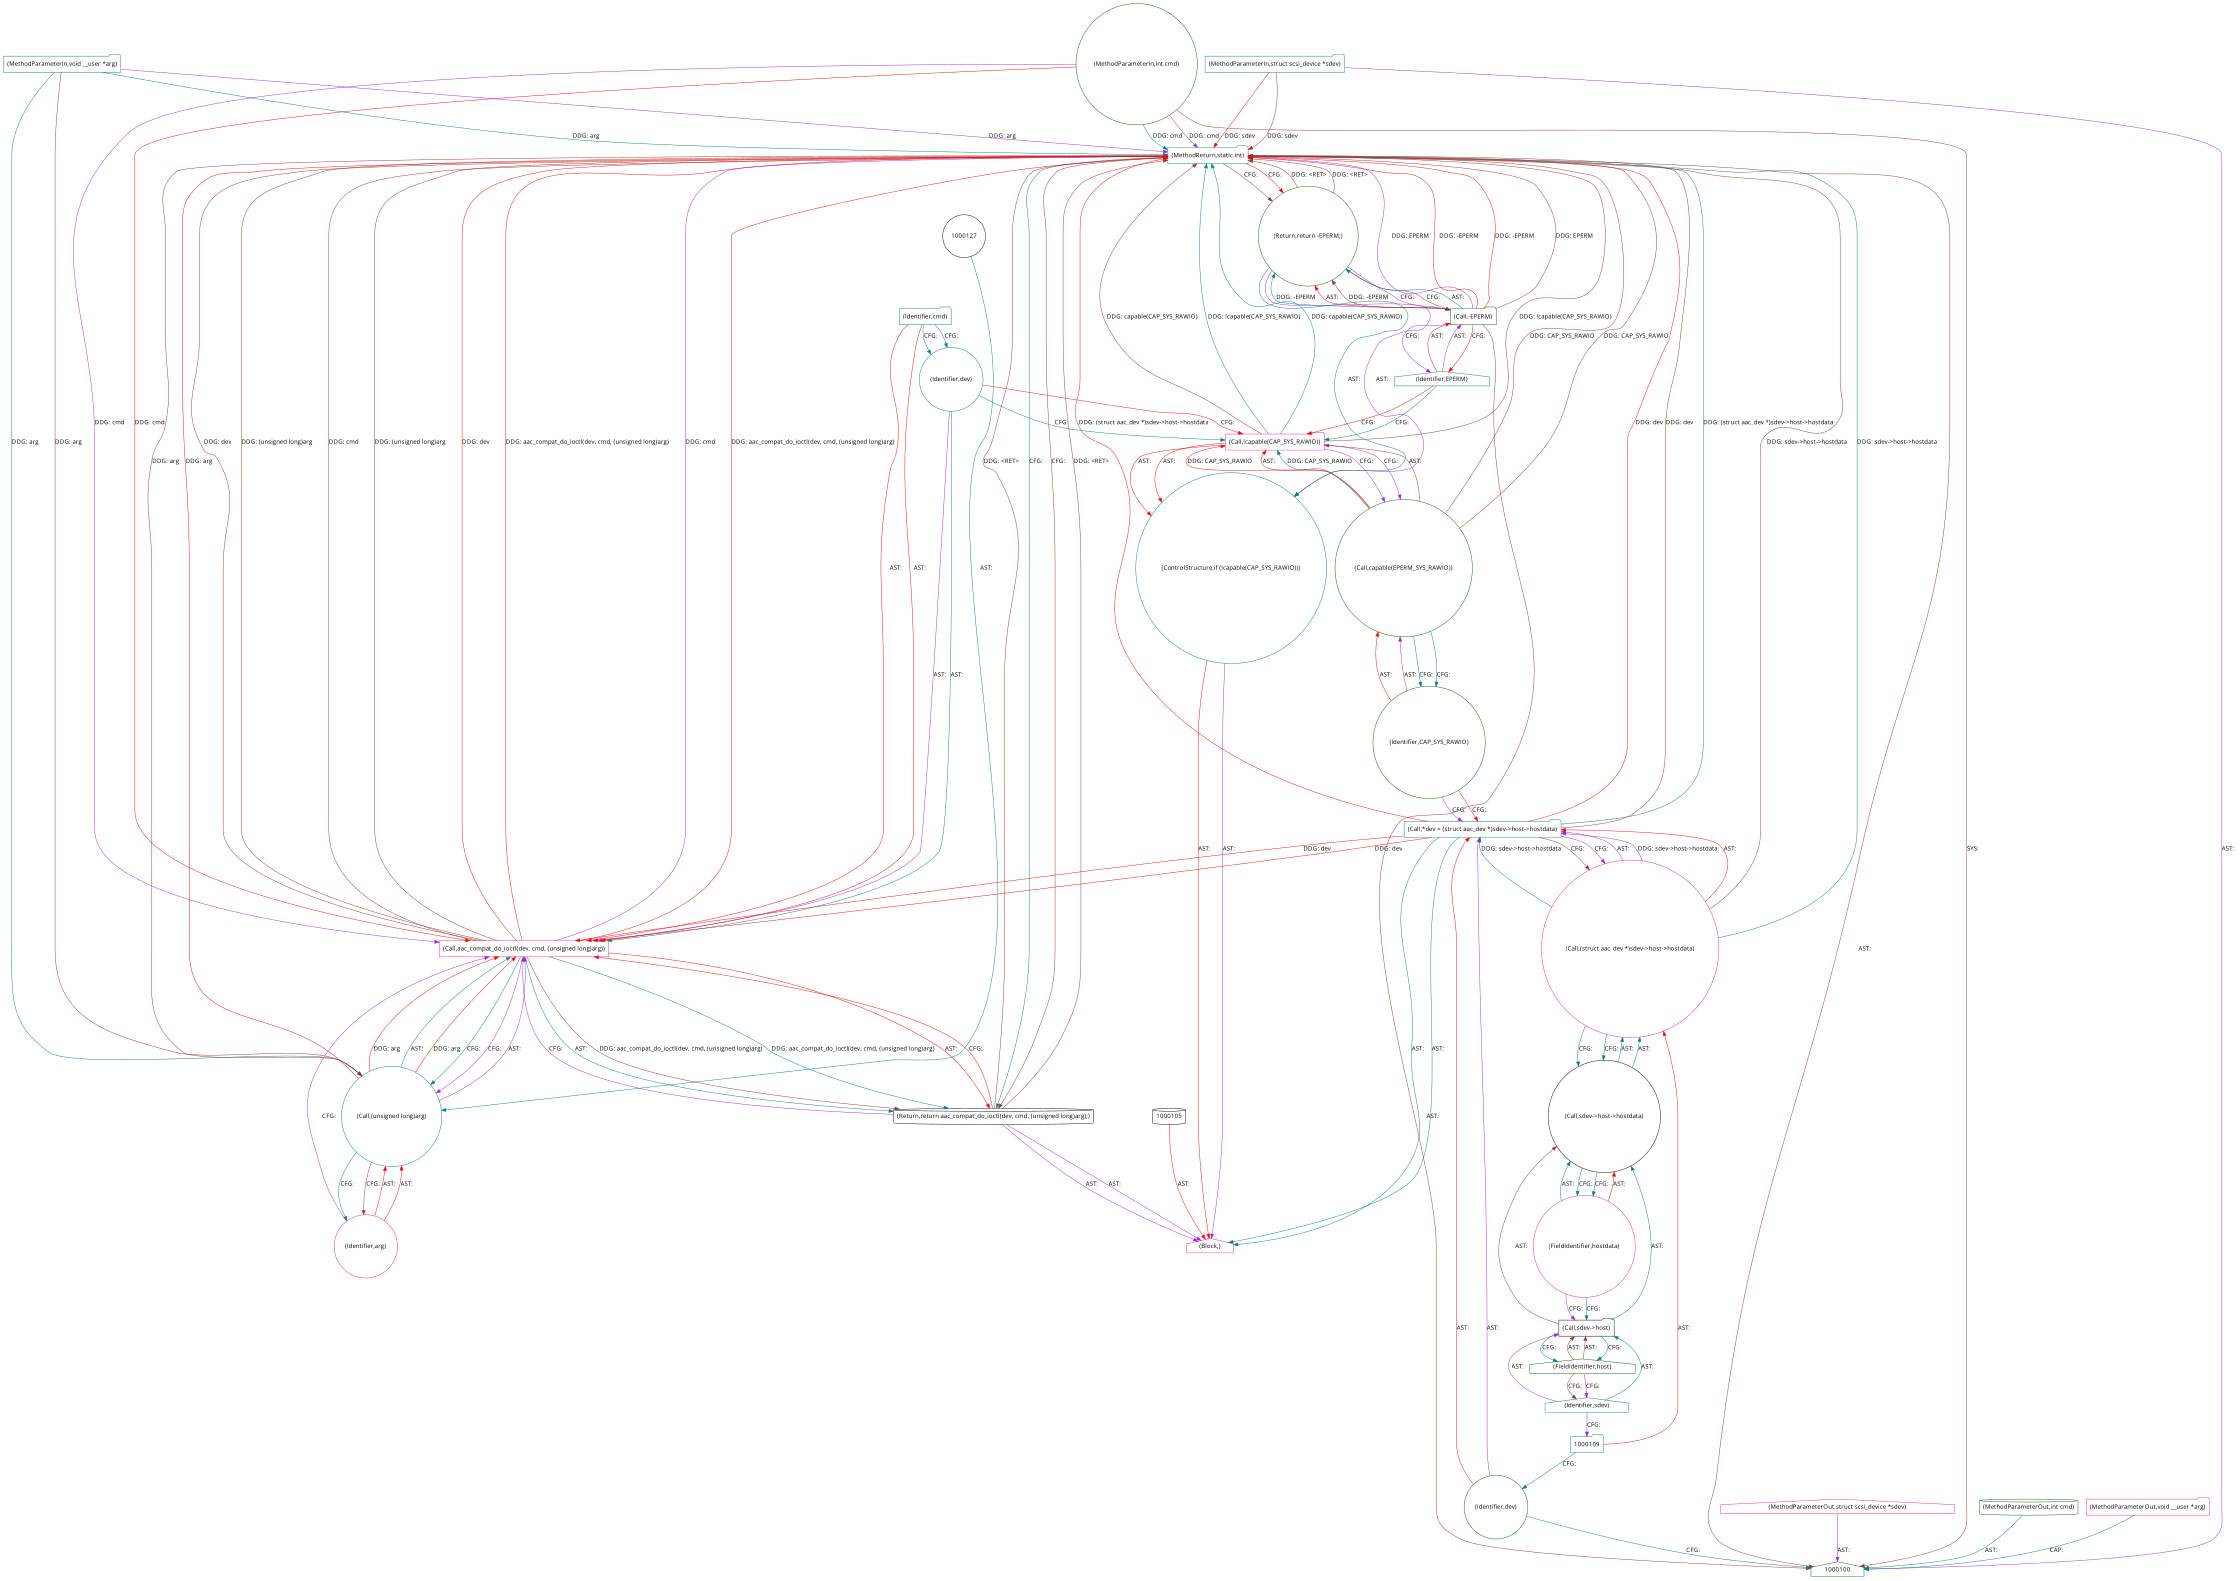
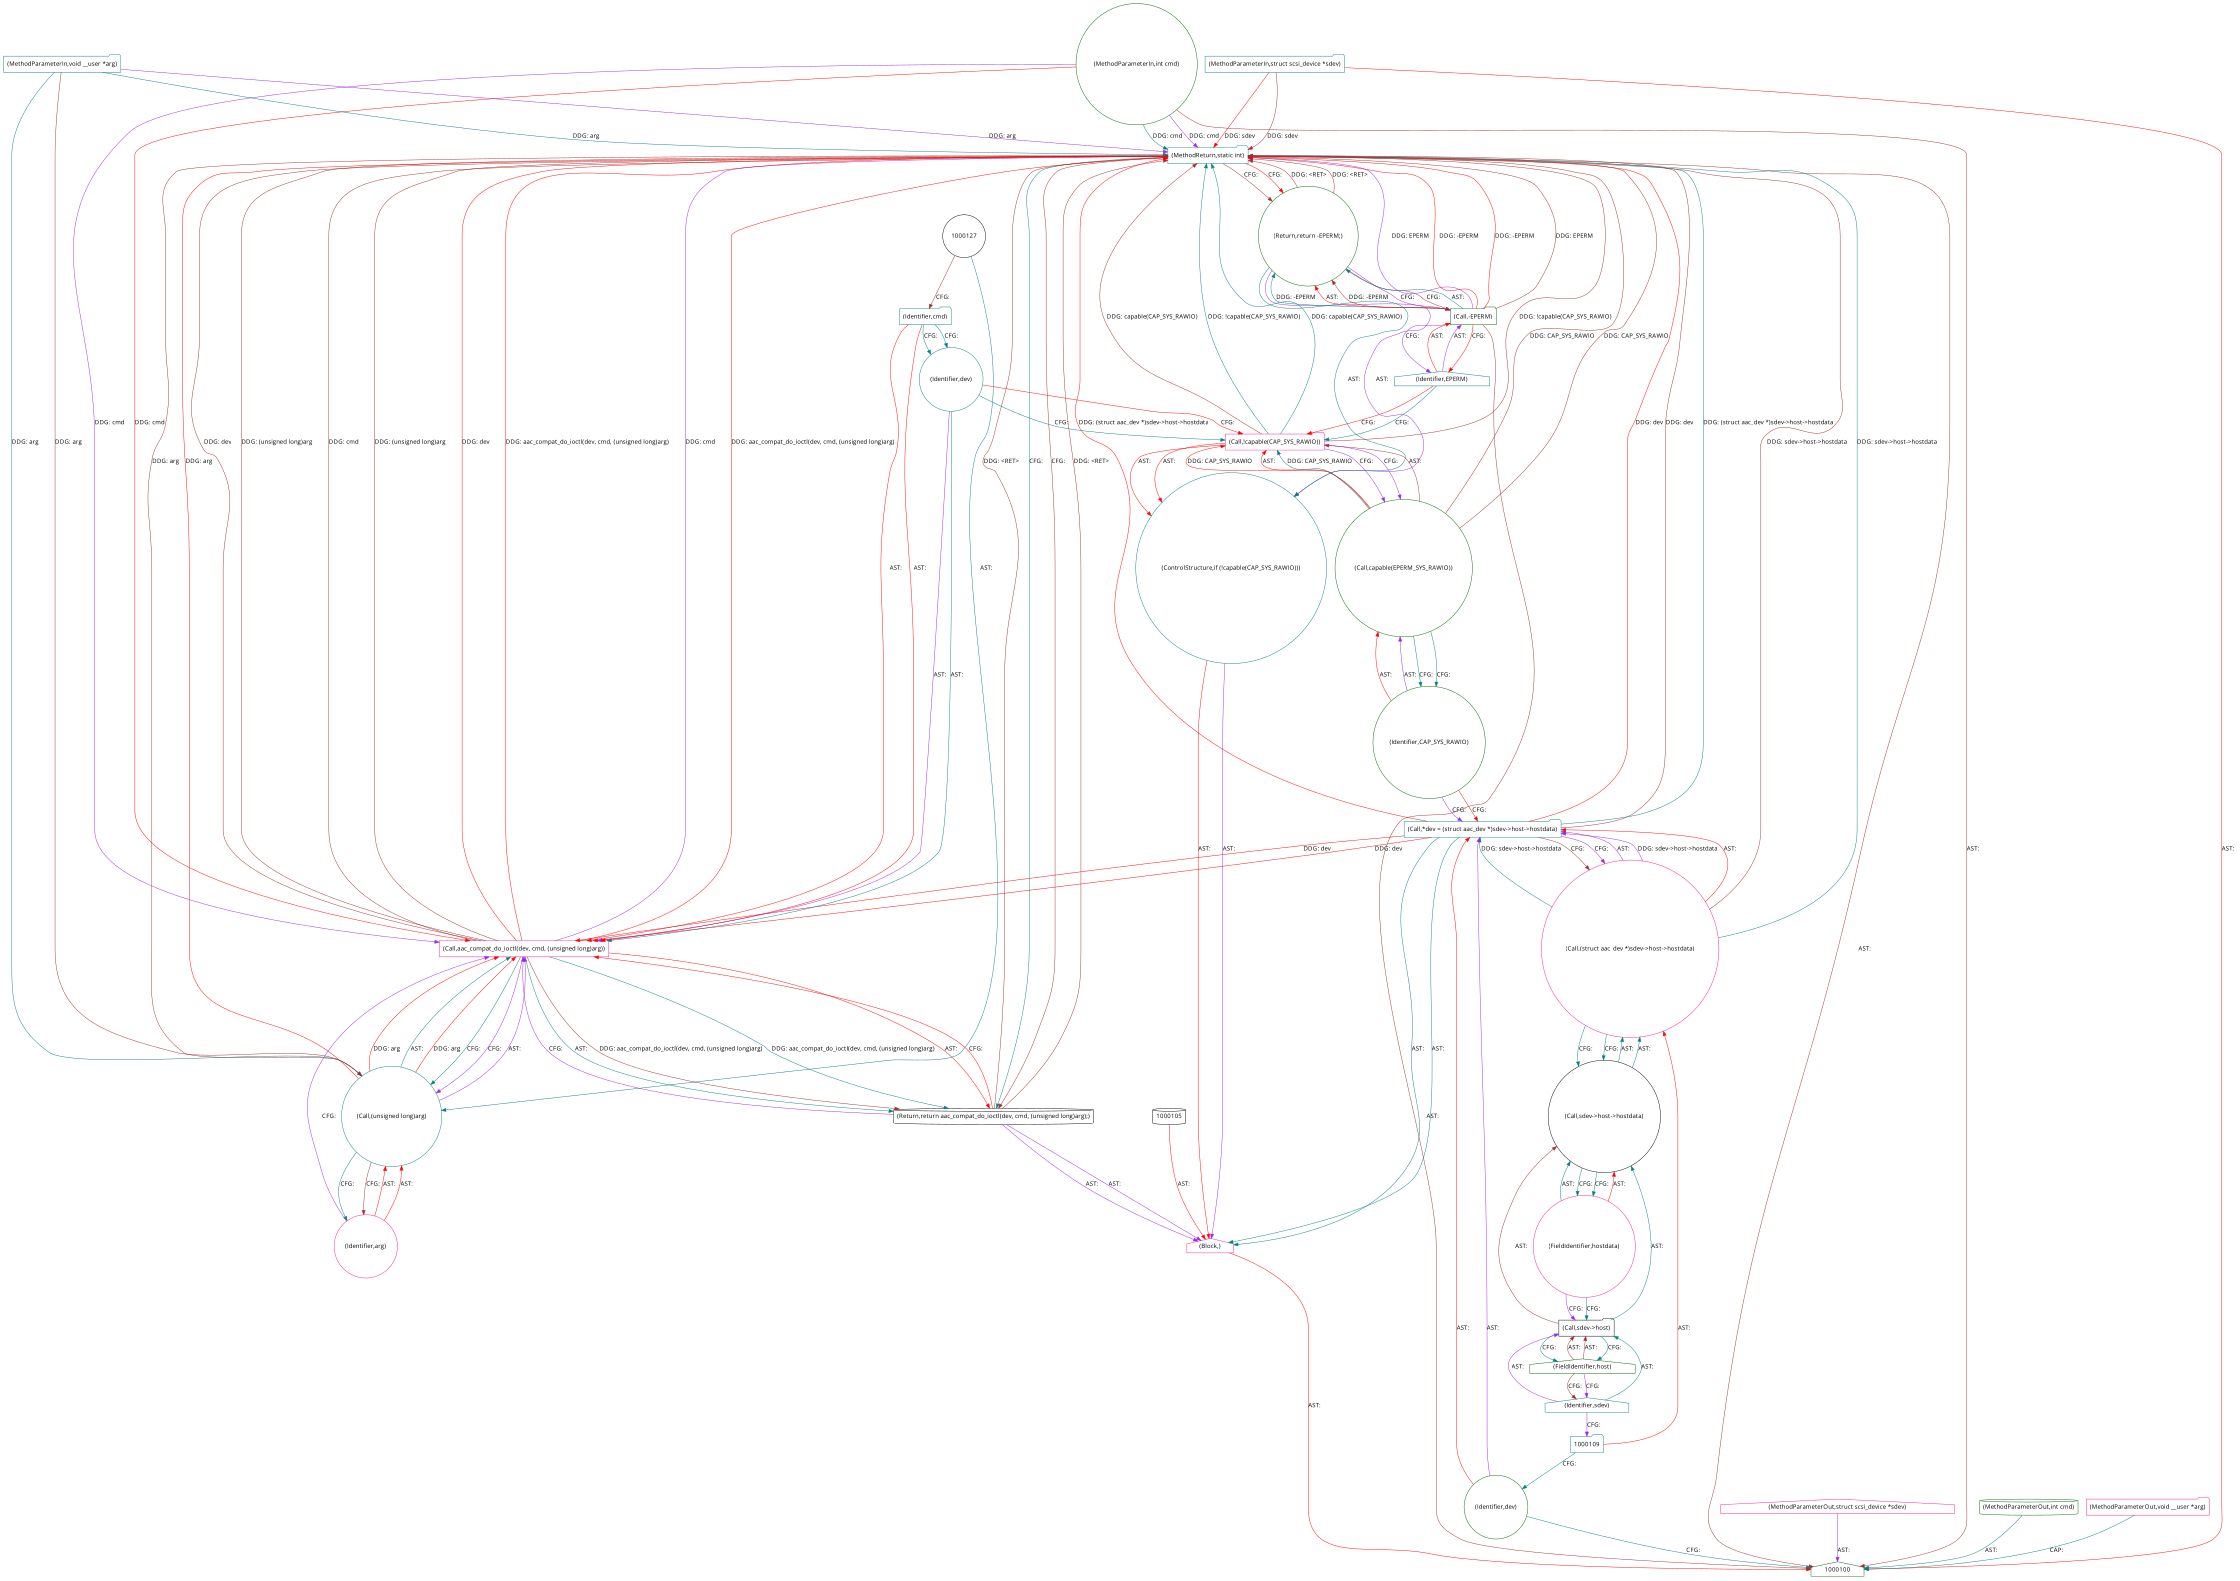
none -> (943, 280)
(2222, 580) -> (2222, 580)
(1974, 849) -> (1974, 849)
none -> (1398, 1550)
